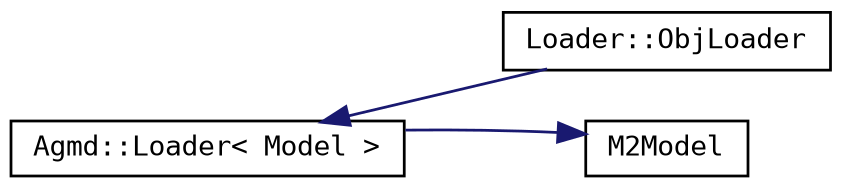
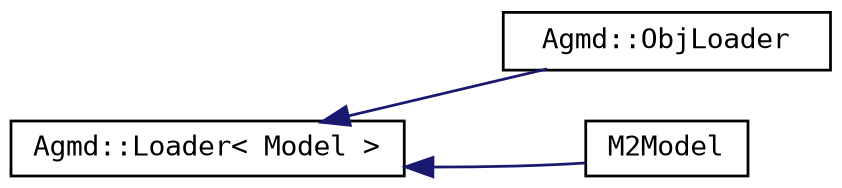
(667, 41) -> (667, 41)
(481, 130) -> (509, 166)
